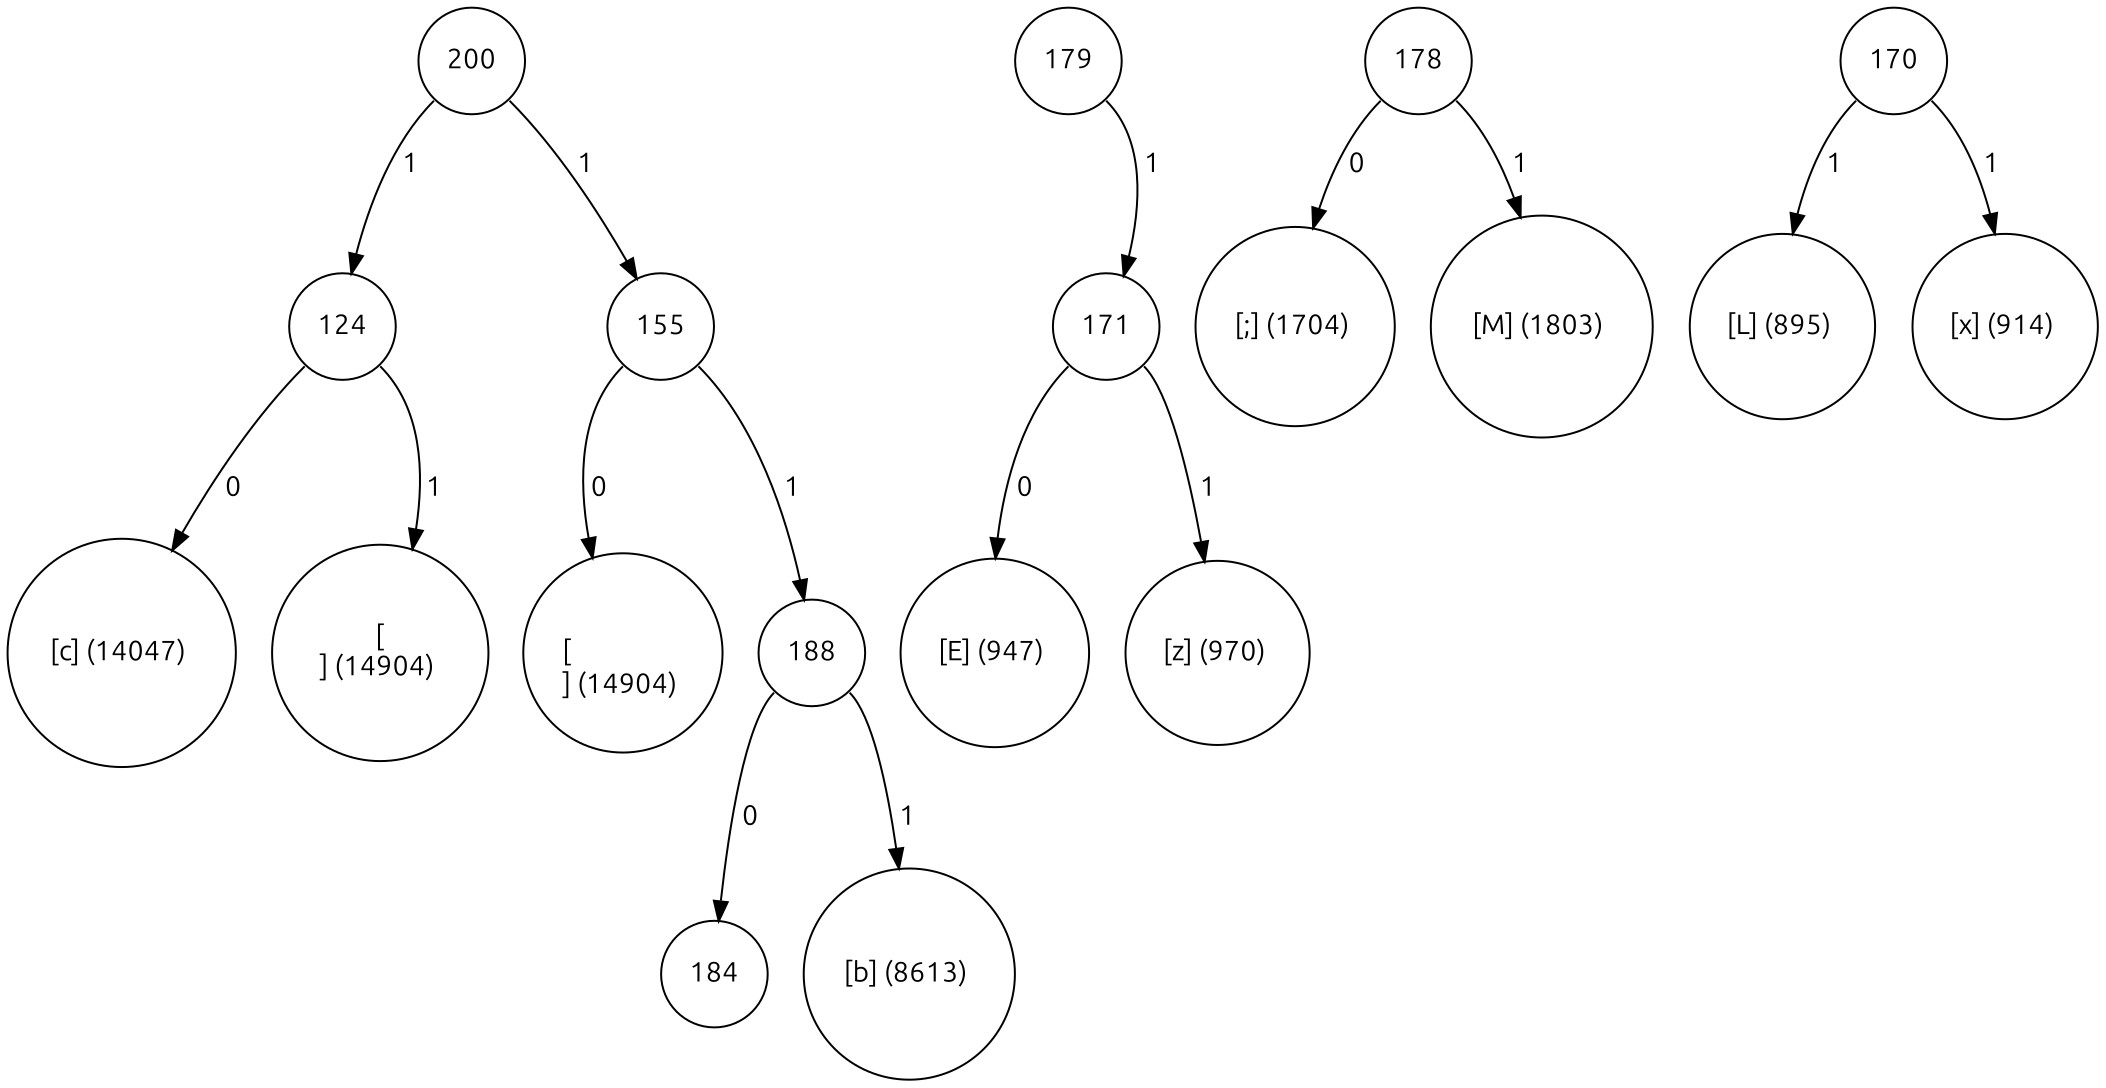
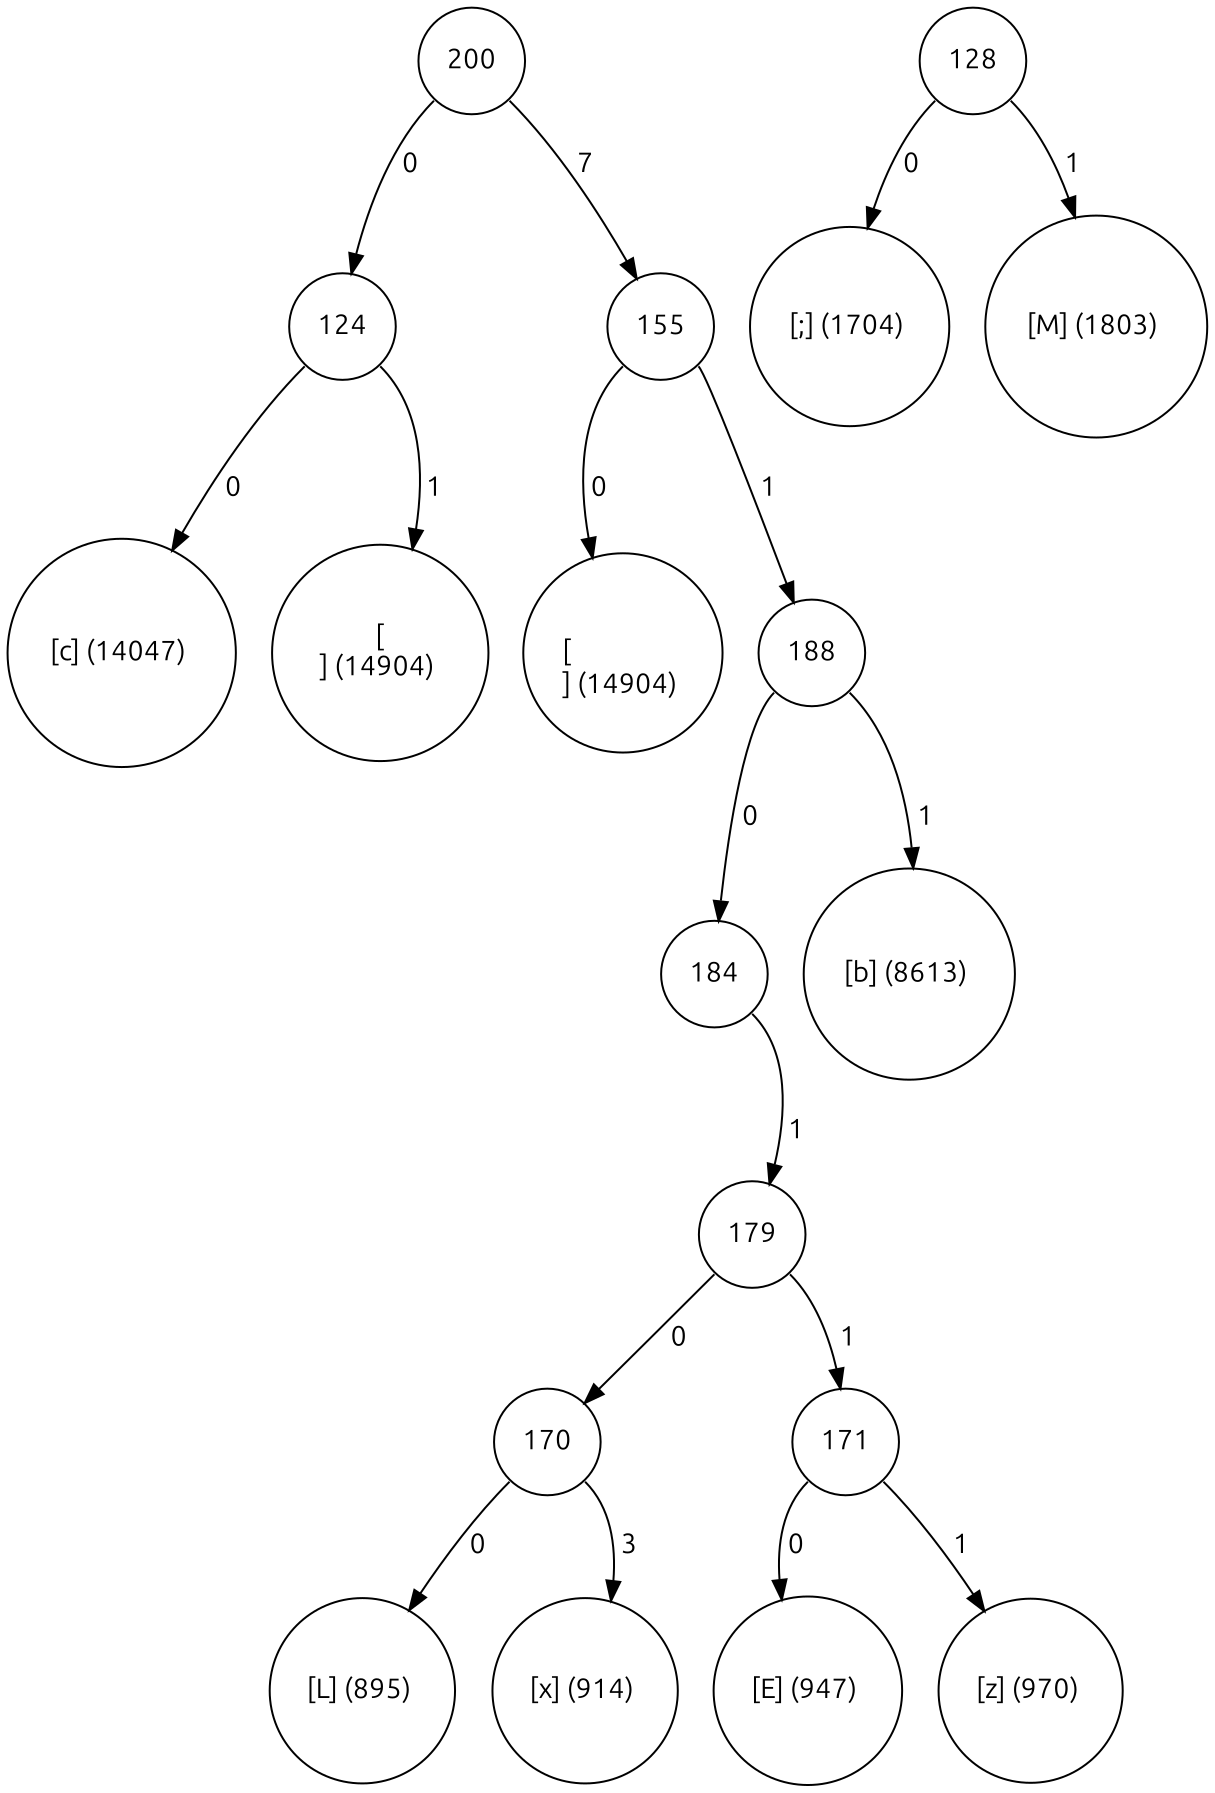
(1418, 61) -> (973, 61)
(408, 165) -> (408, 165)
(583, 165) -> (583, 165)
(1832, 165) -> (476, 1546)
(1989, 165) -> (627, 1546)
none -> (782, 1086)
none -> (657, 1332)
